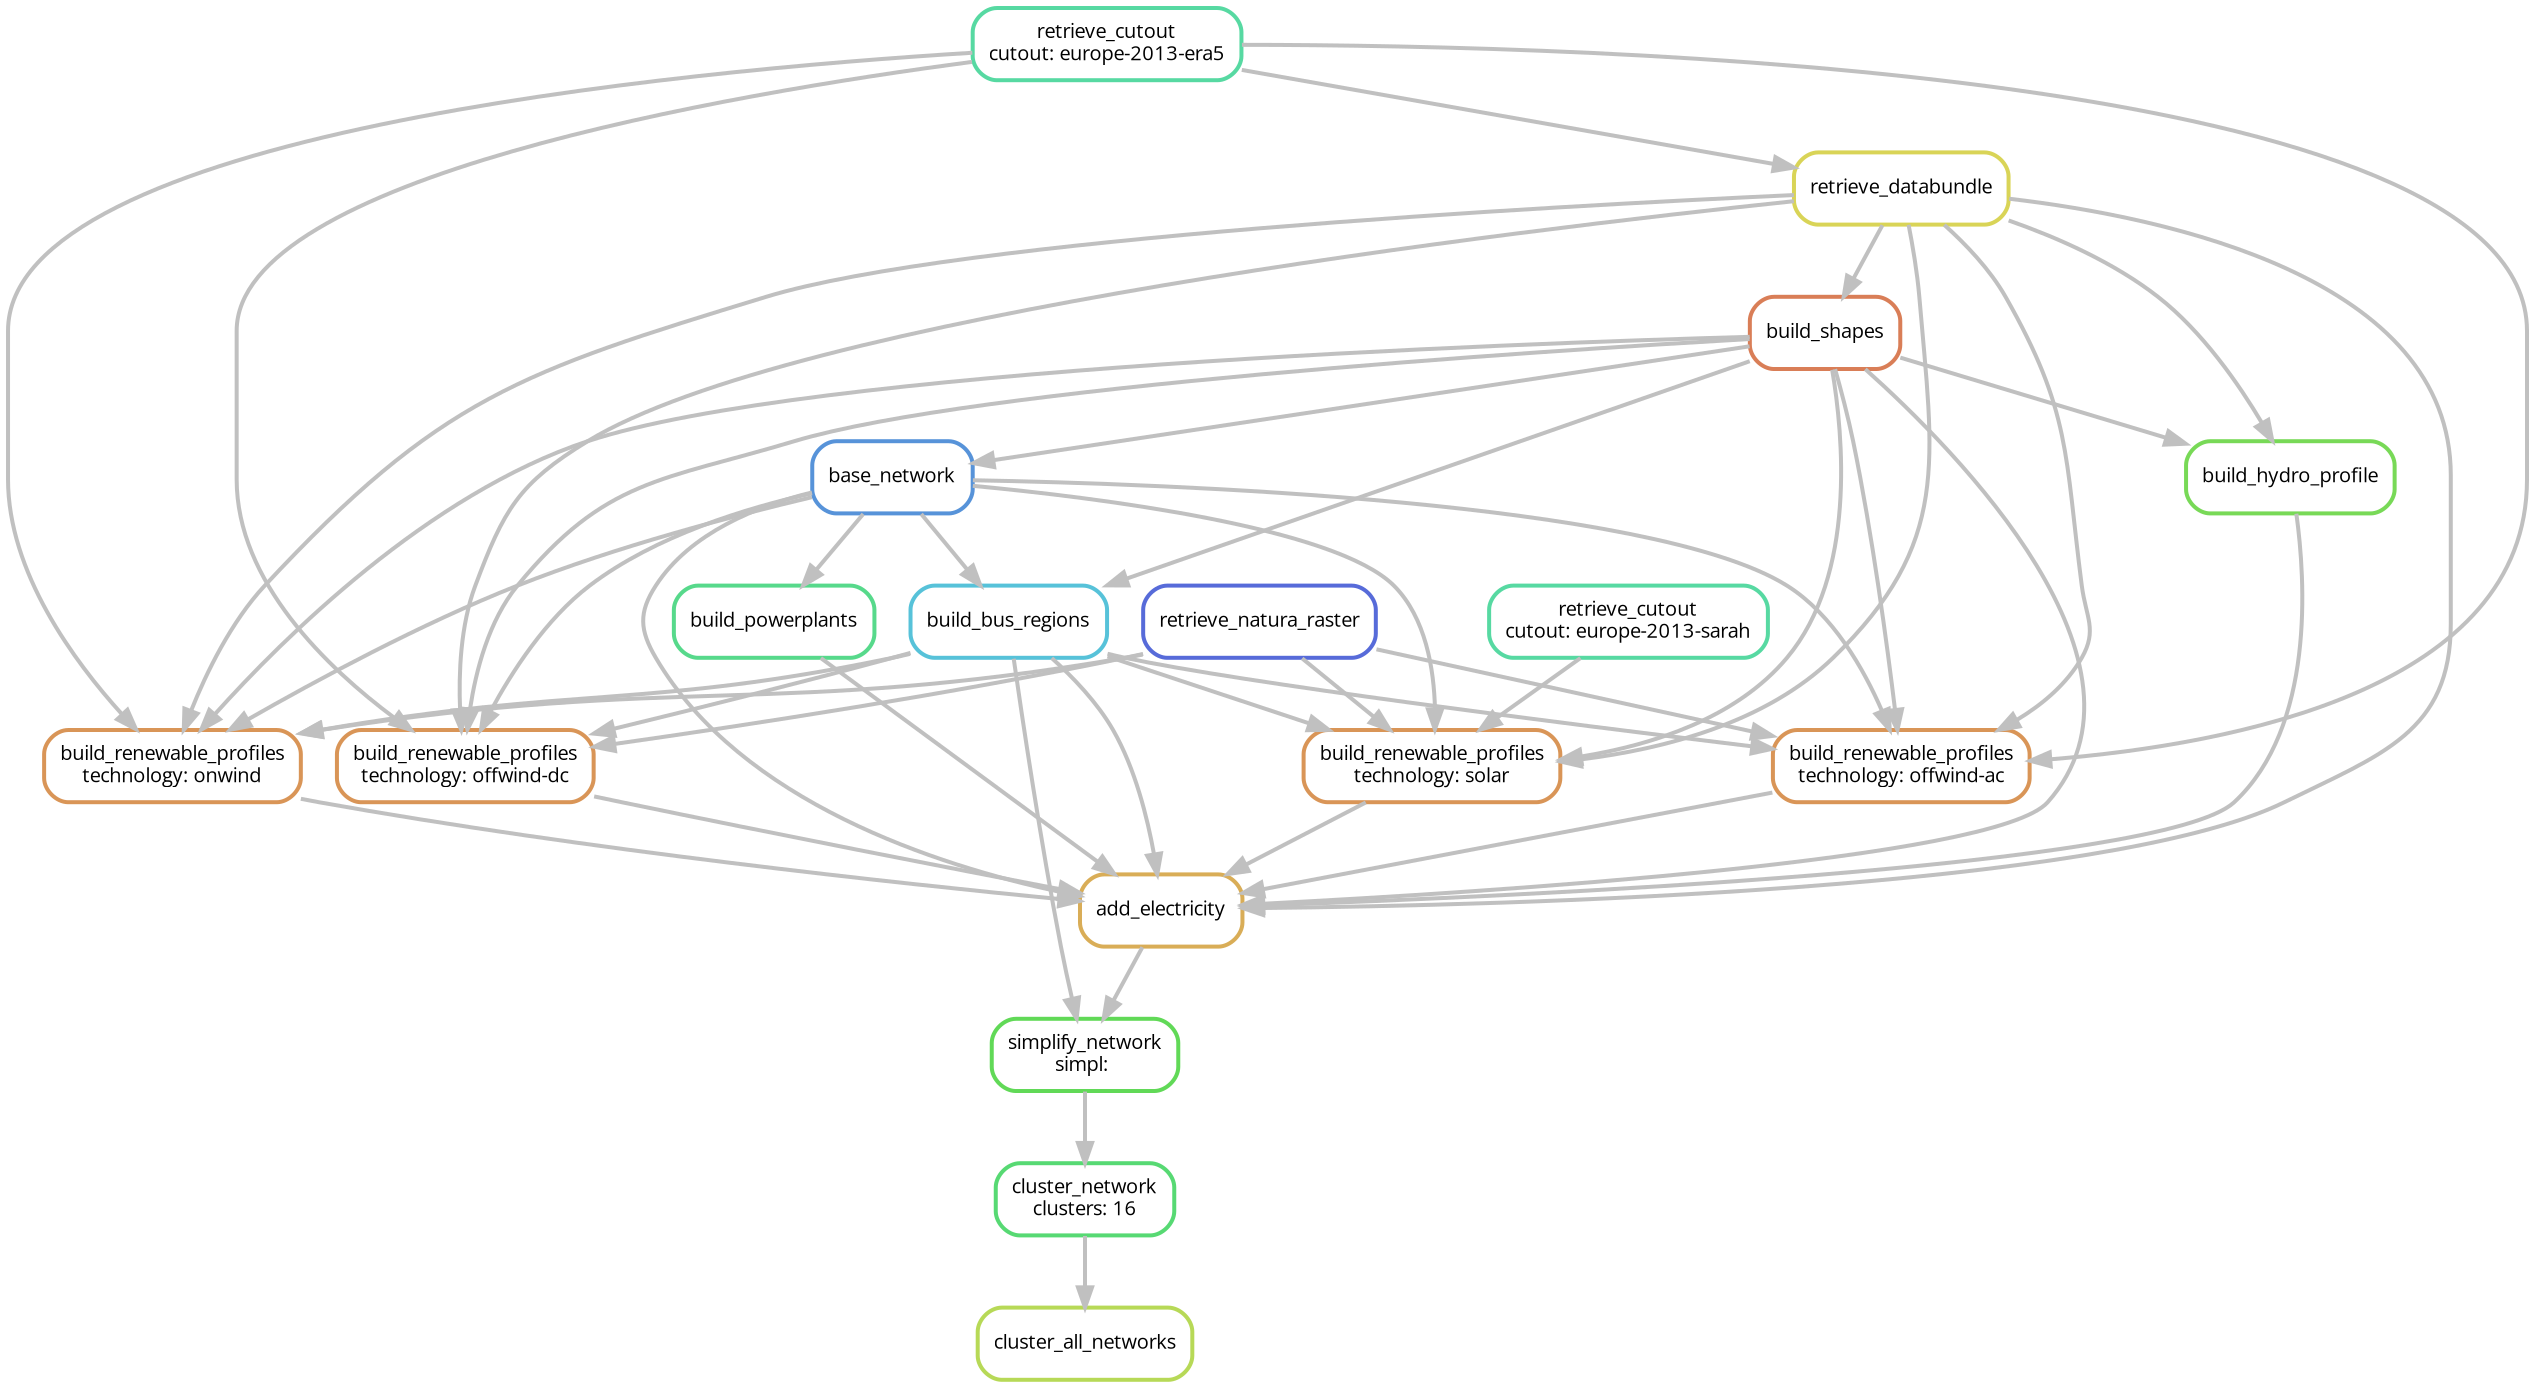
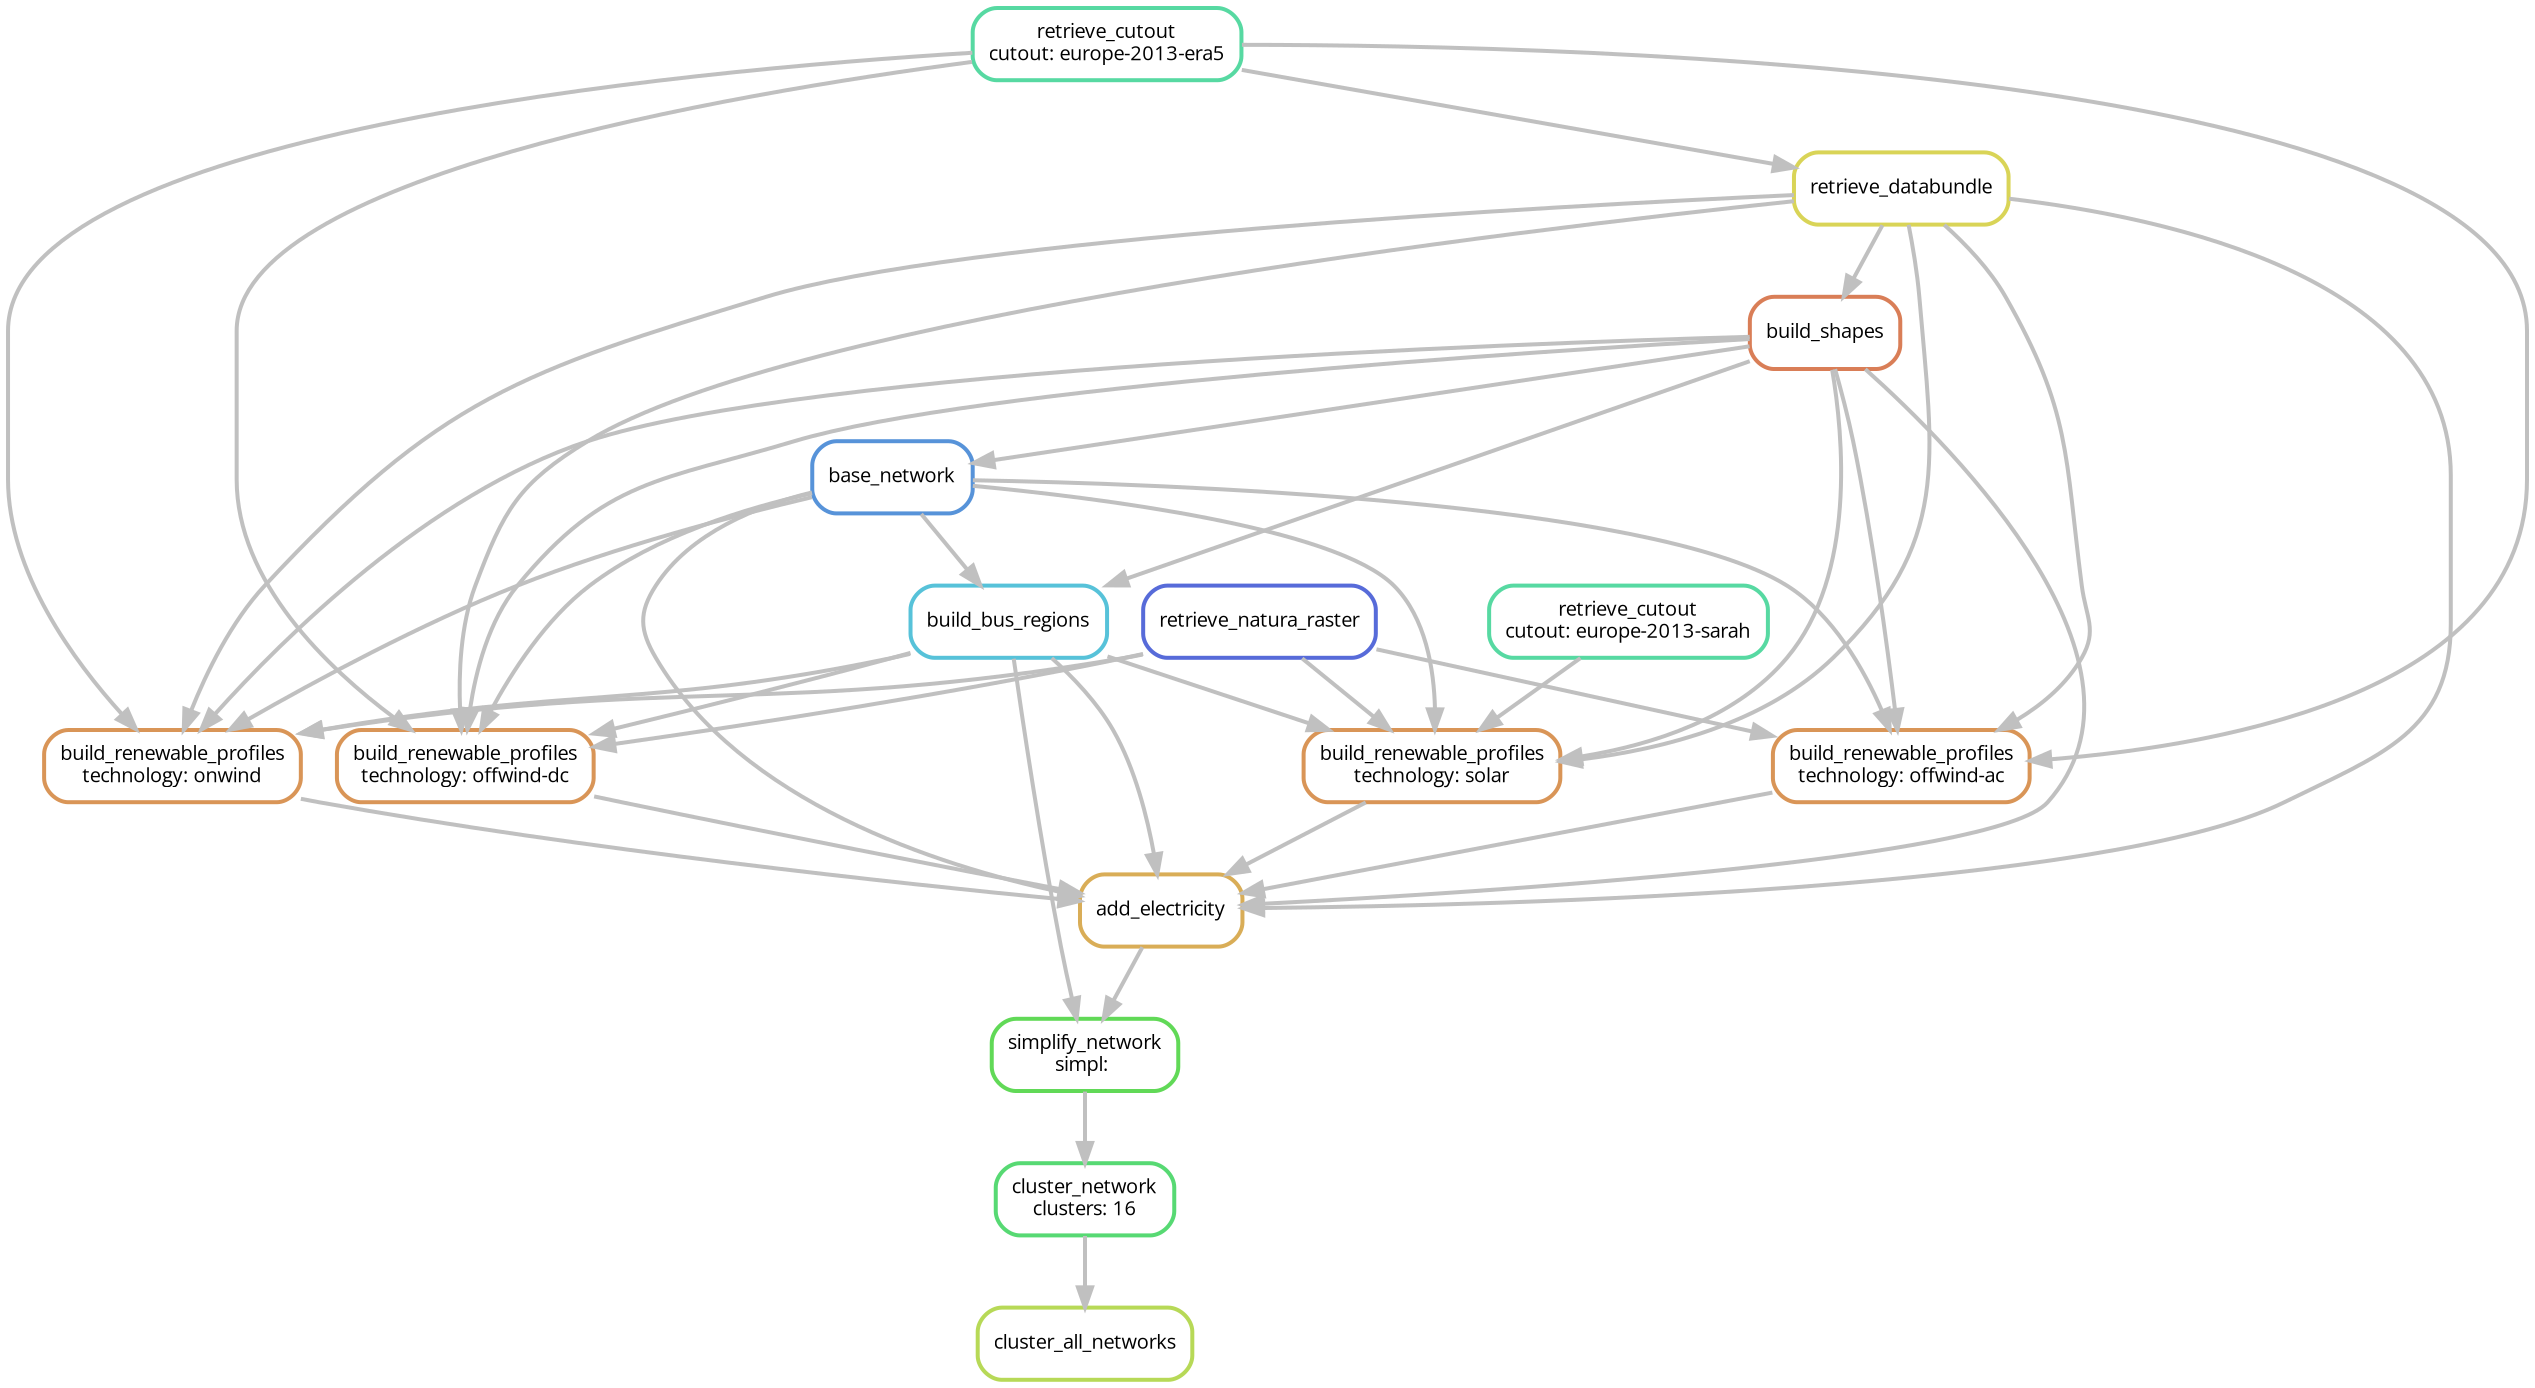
(2290, 477) -> none
(774, 622) -> none
(1413, 703) -> none
